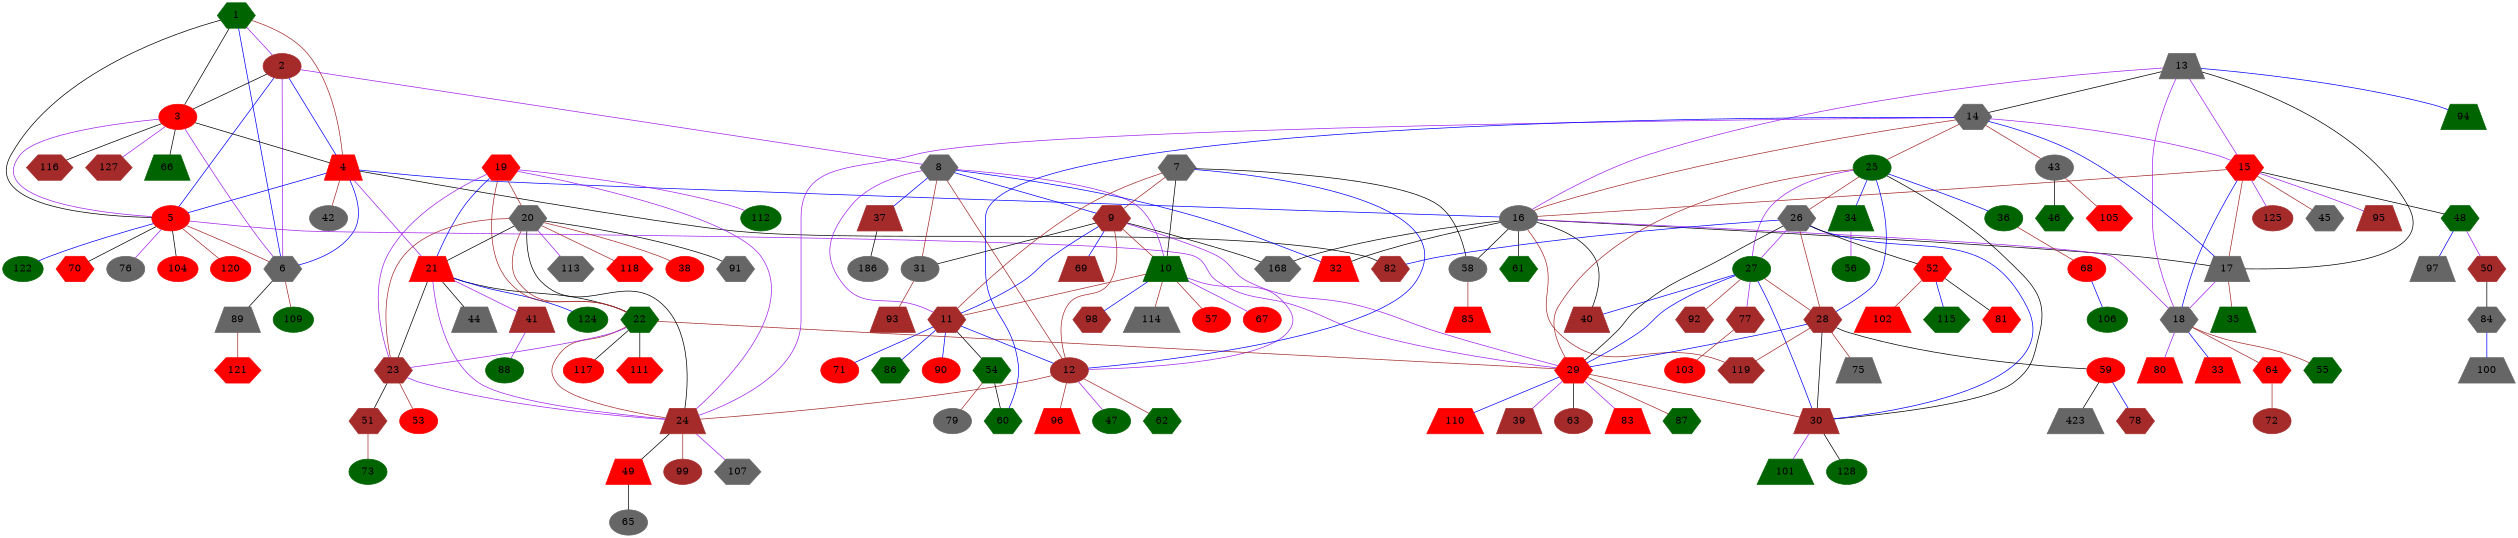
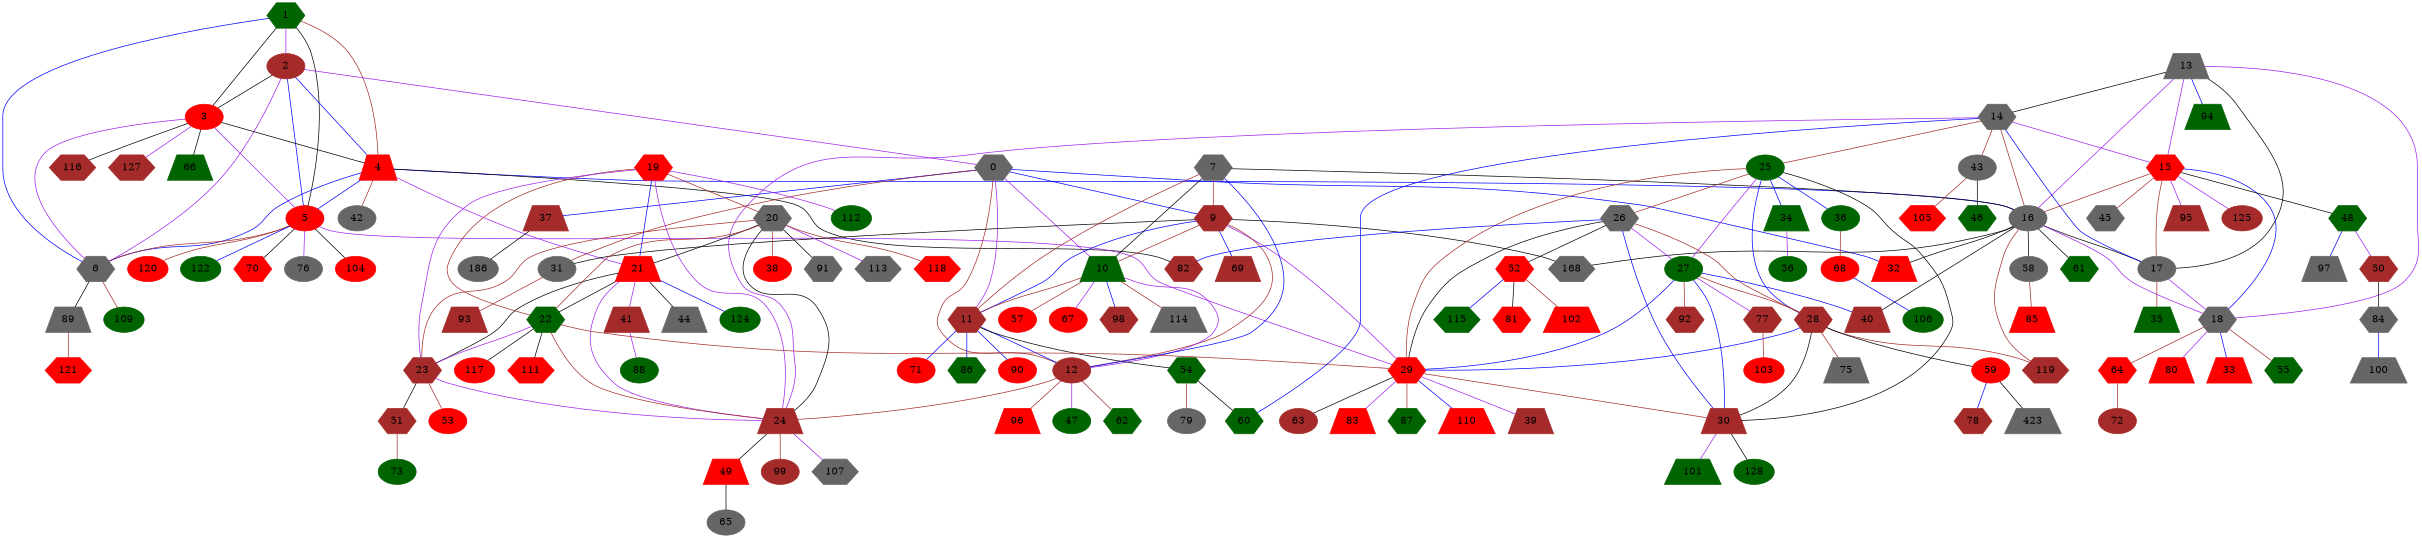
(939, 168) -> (994, 168)
(1348, 180) -> (1604, 180)
(2227, 269) -> (2157, 269)
